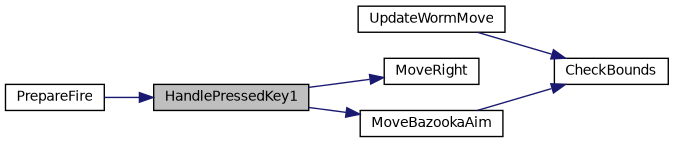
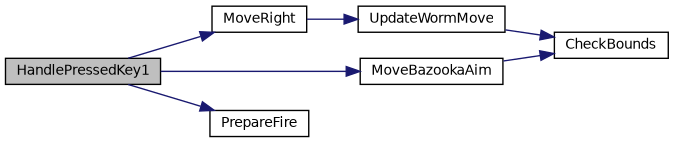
none -> (326, 19)
(122, 97) -> (164, 95)
